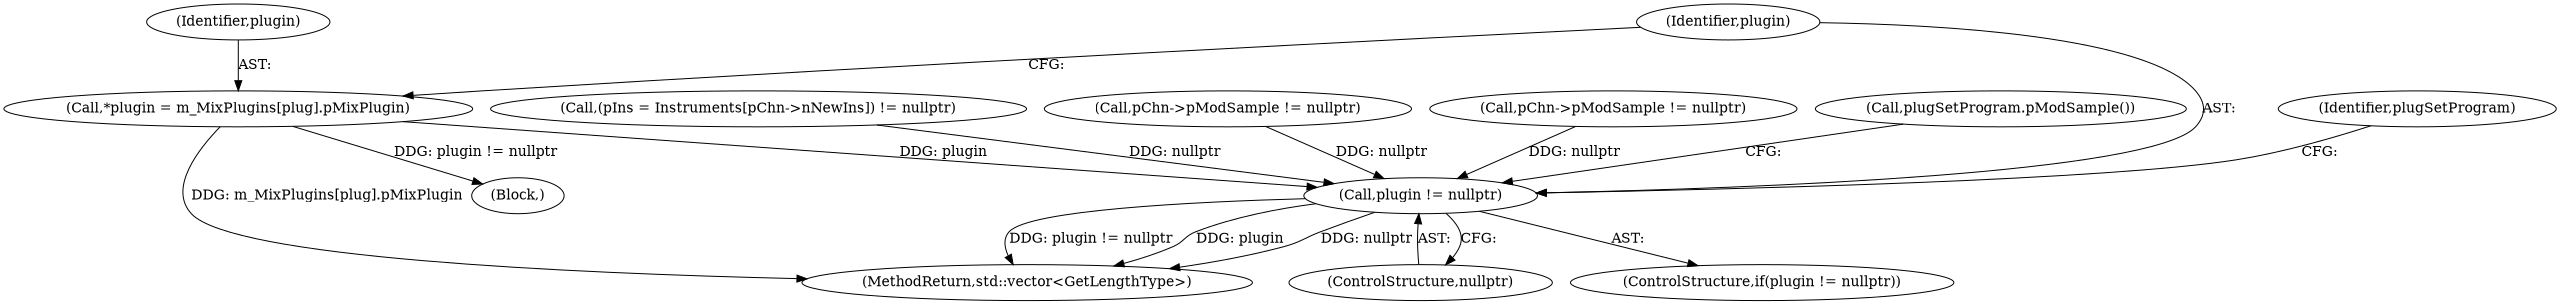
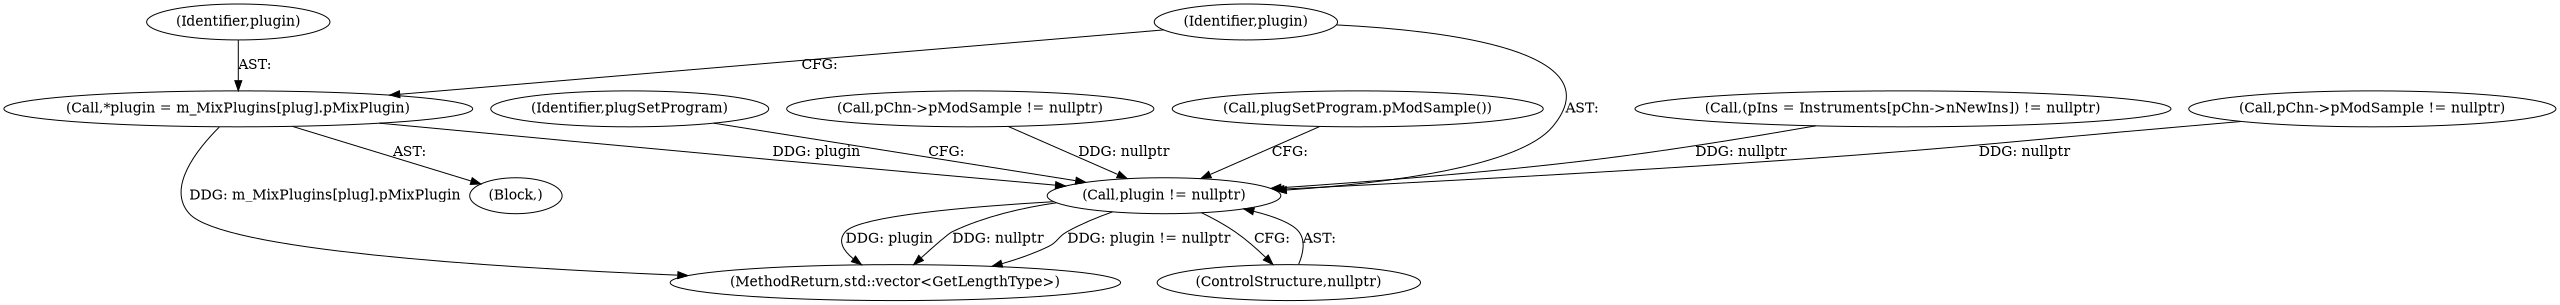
(476, 152) -> (412, 152)
(1762, 283) -> none
